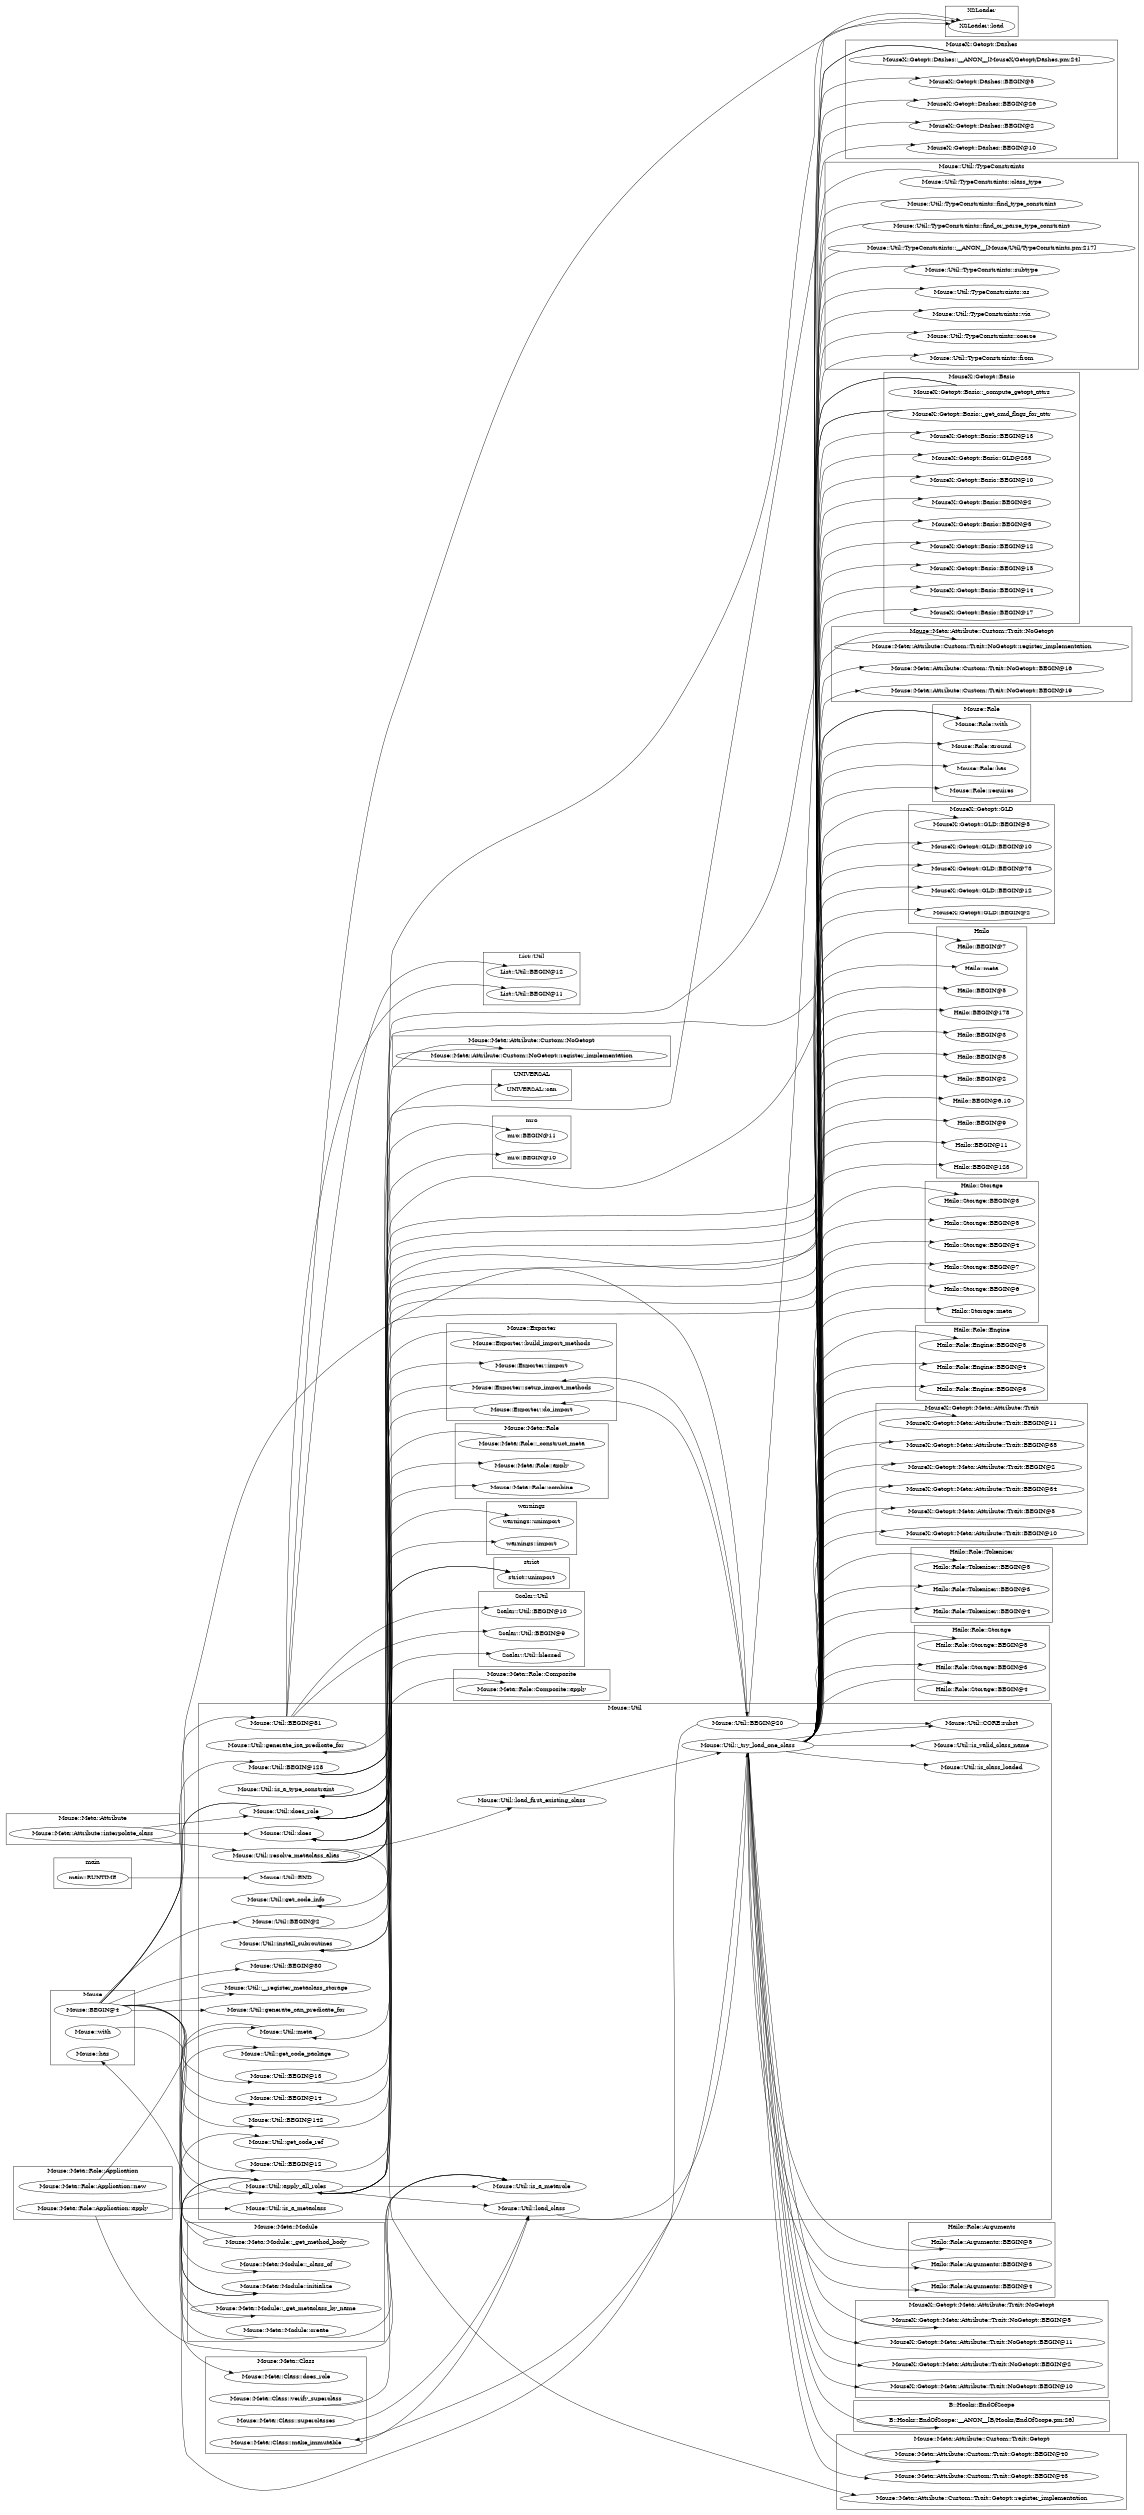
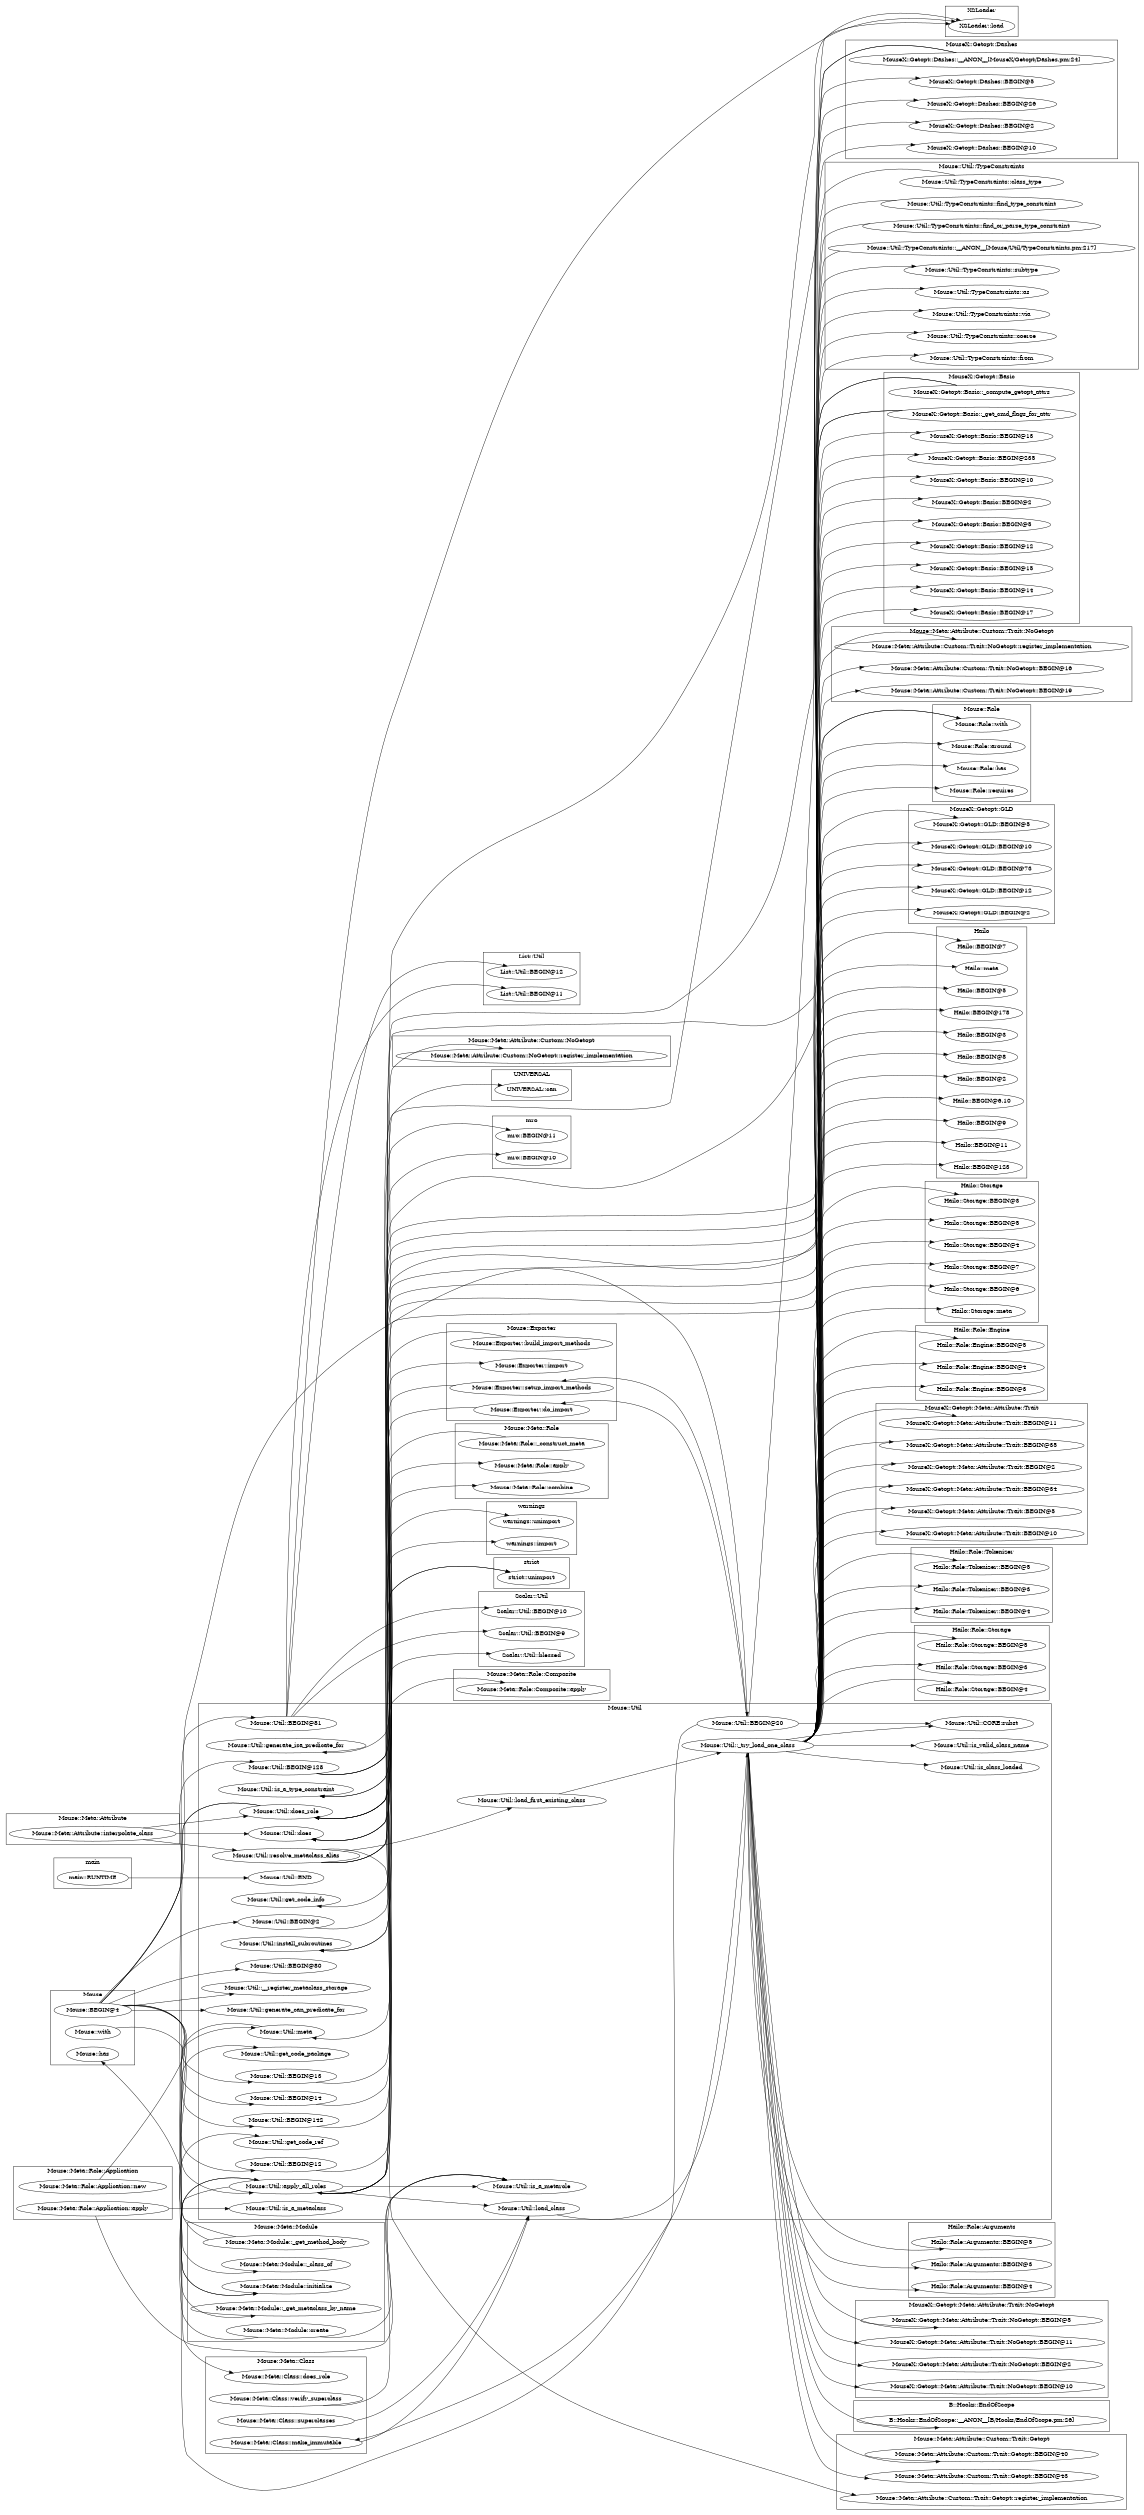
(982, 459) -> (982, 459)
